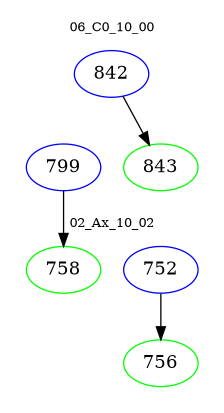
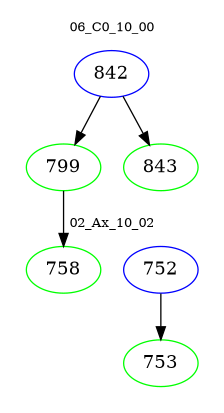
none -> (91, 115)
(64, 167) -> (64, 167)
(161, 363) -> (161, 363)
